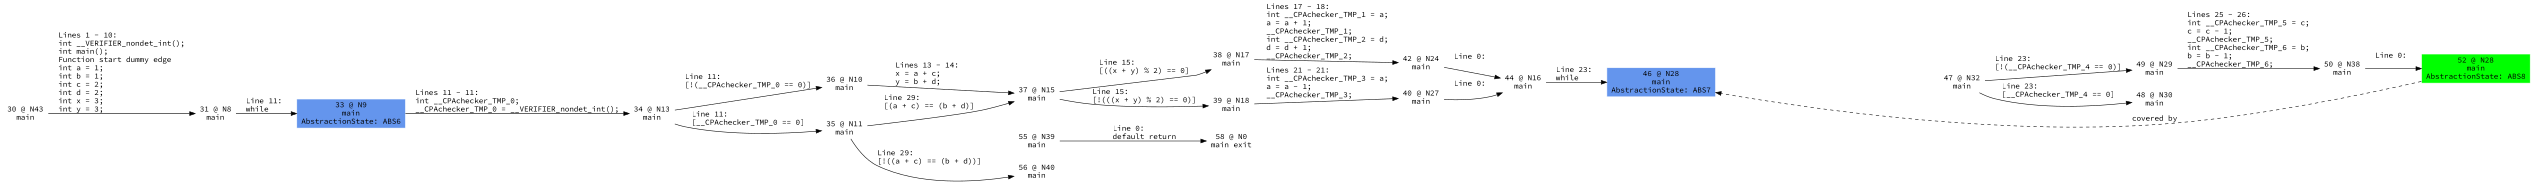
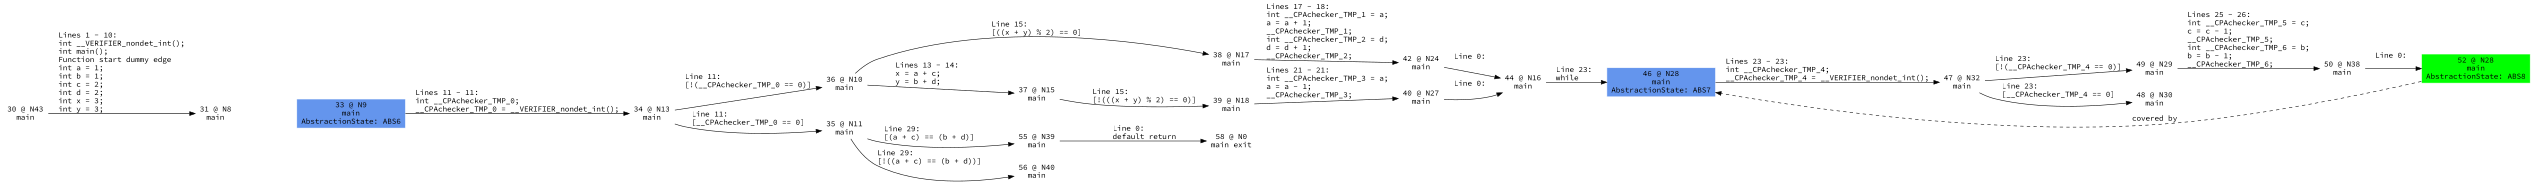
none -> (1825, 82)
(1133, 83) -> (1026, 37)
(264, 114) -> none
(939, 117) -> (938, 147)
